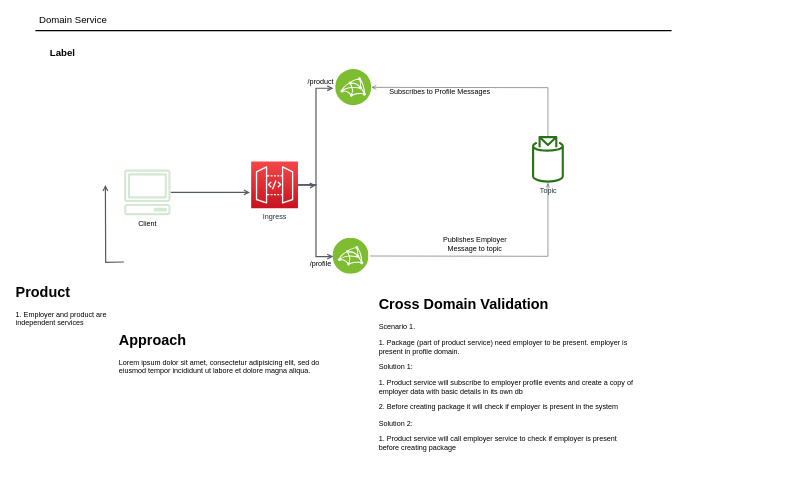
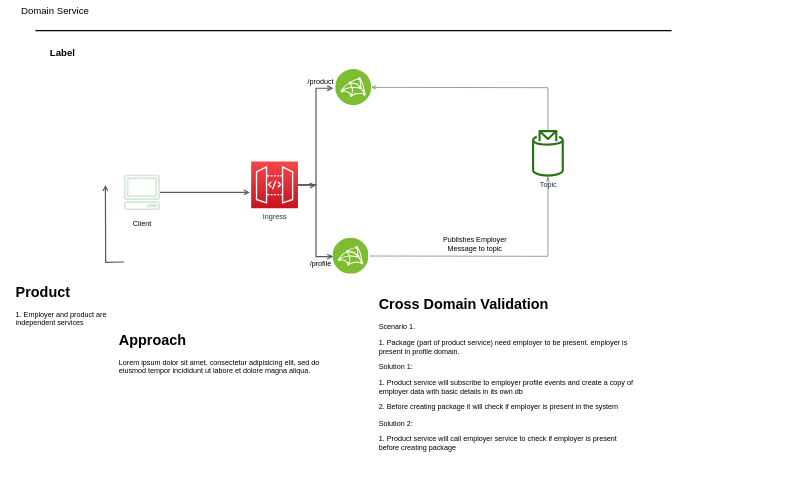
(77, 19) -> (59, 10)
(440, 92) -> none
(548, 159) -> (548, 153)
(147, 192) -> (142, 192)
